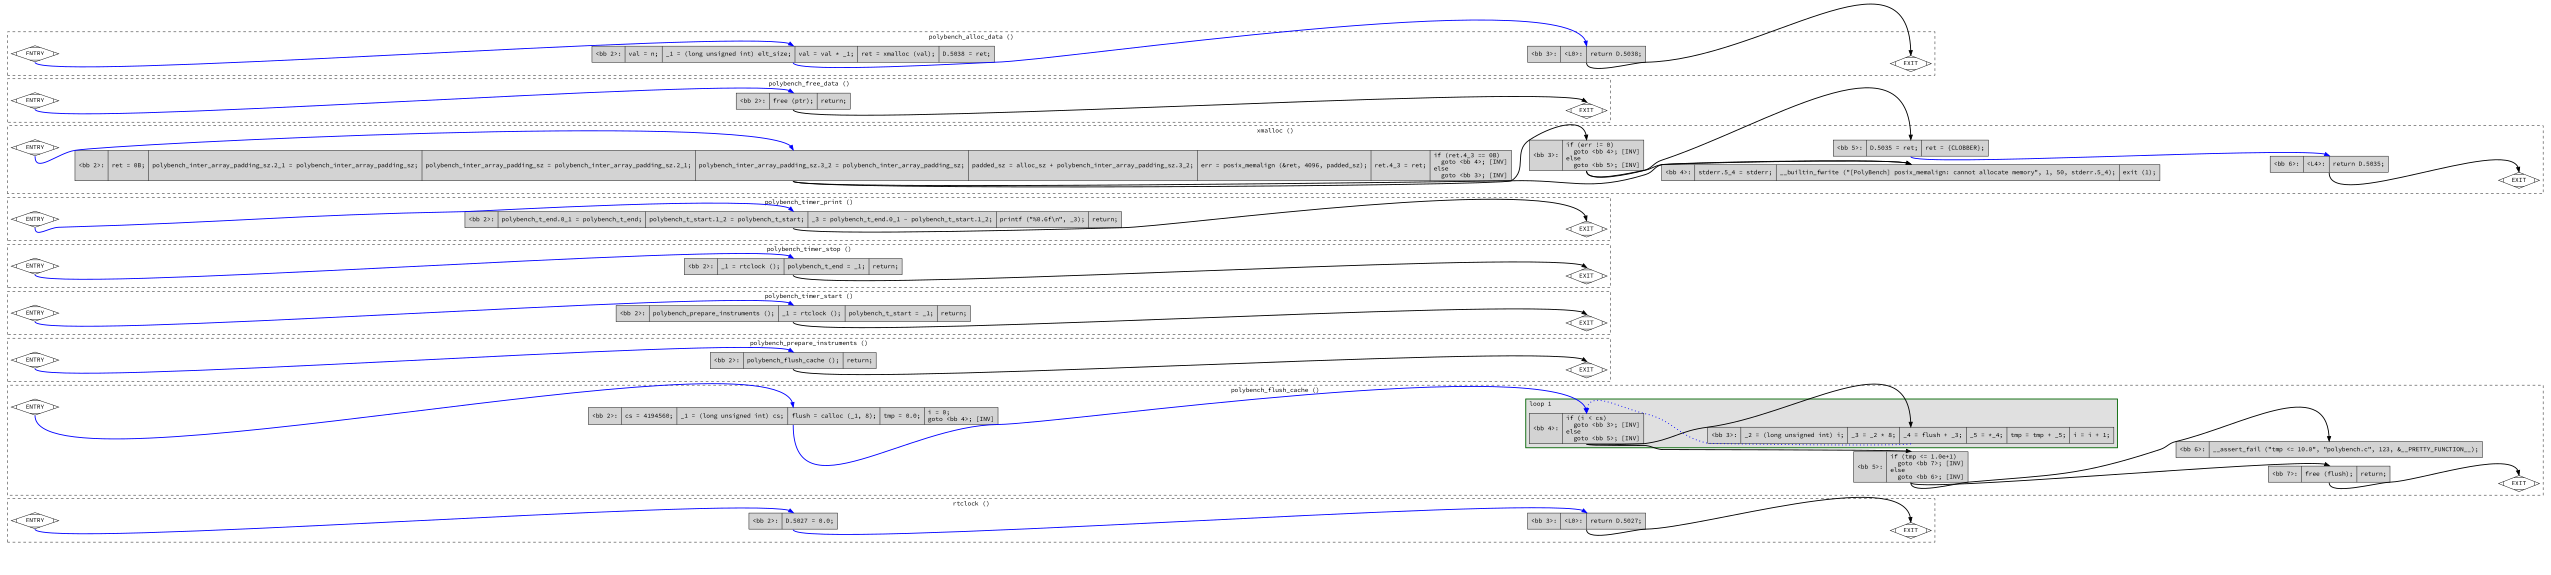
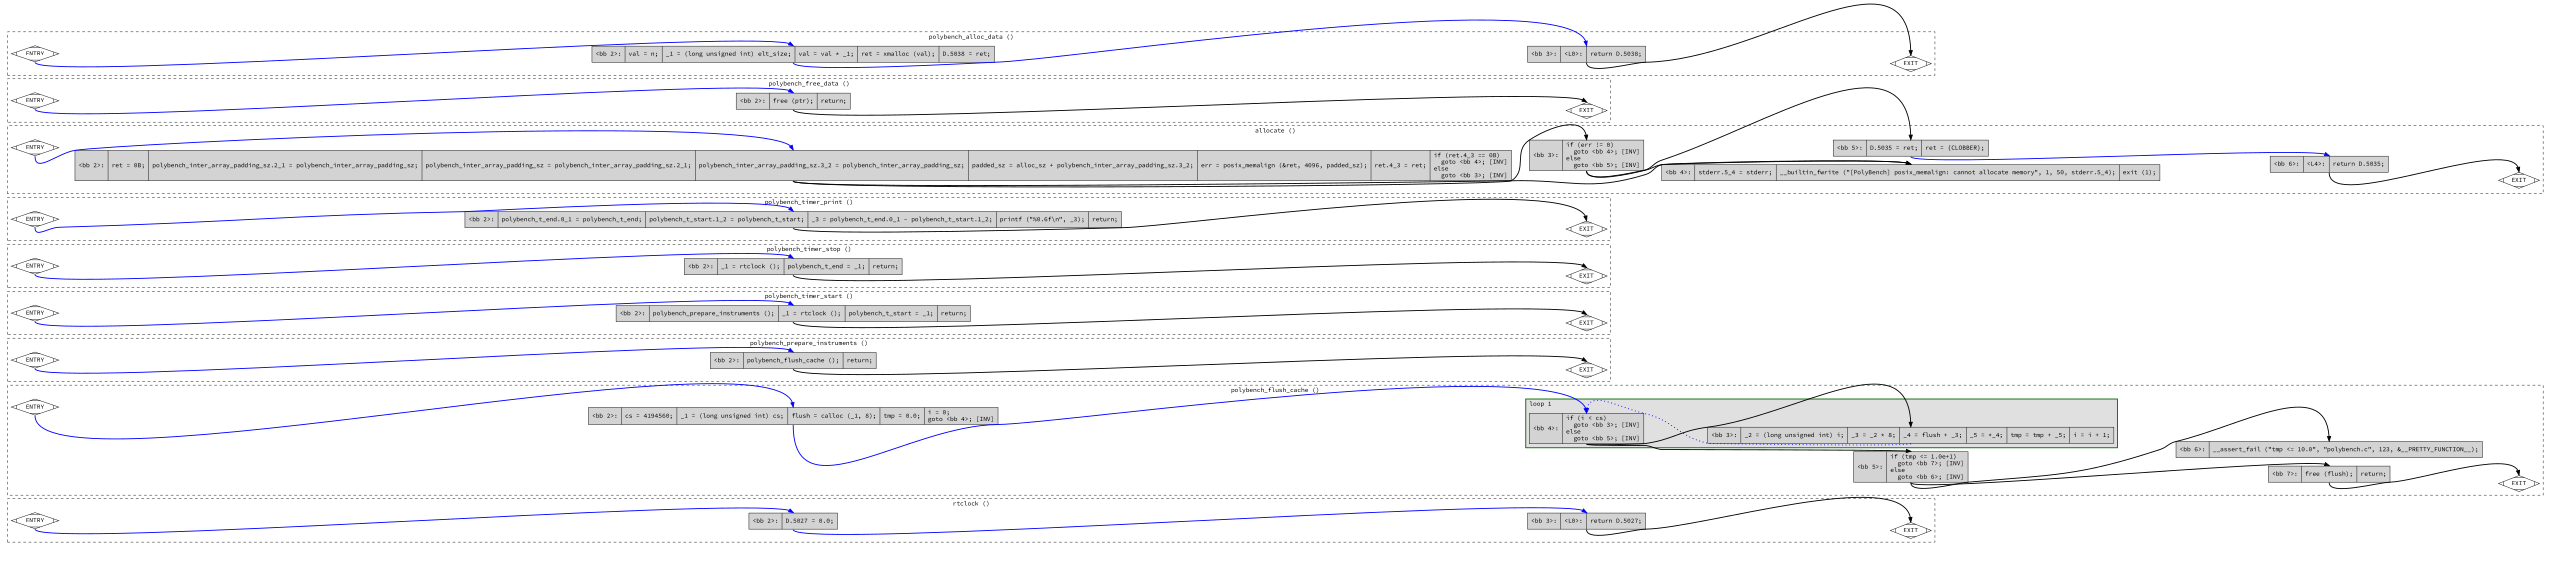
(1275, 131) -> (1275, 131)
